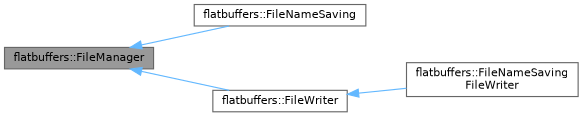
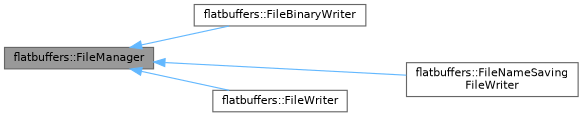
(280, 15) -> (280, 15)
(383, 91) -> (286, 69)
